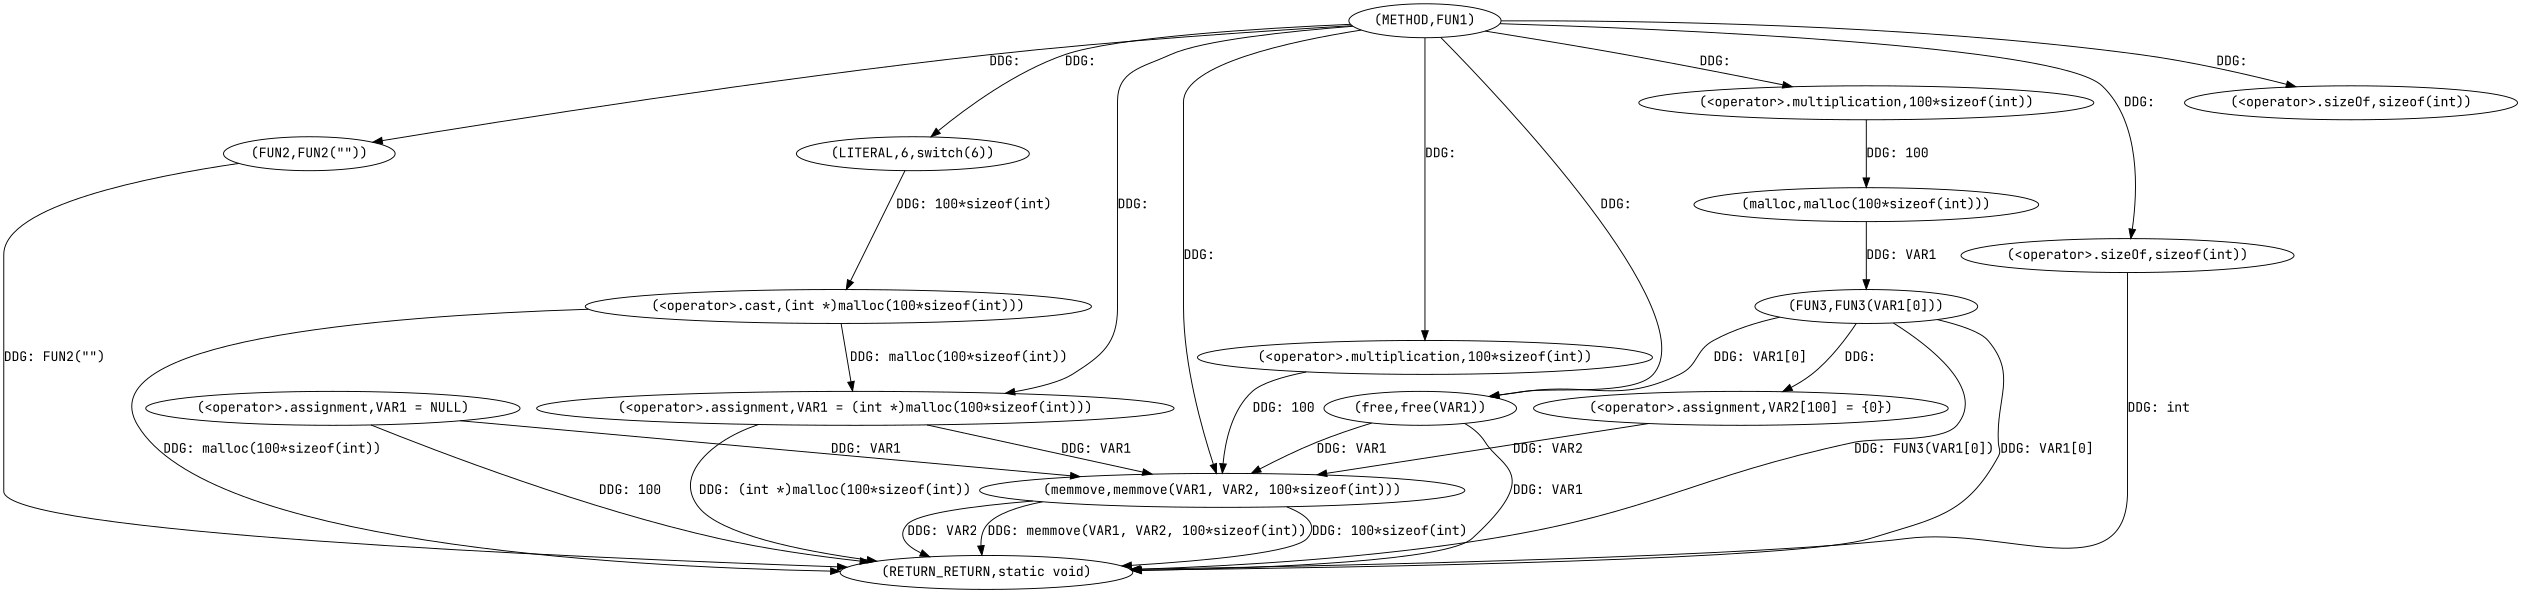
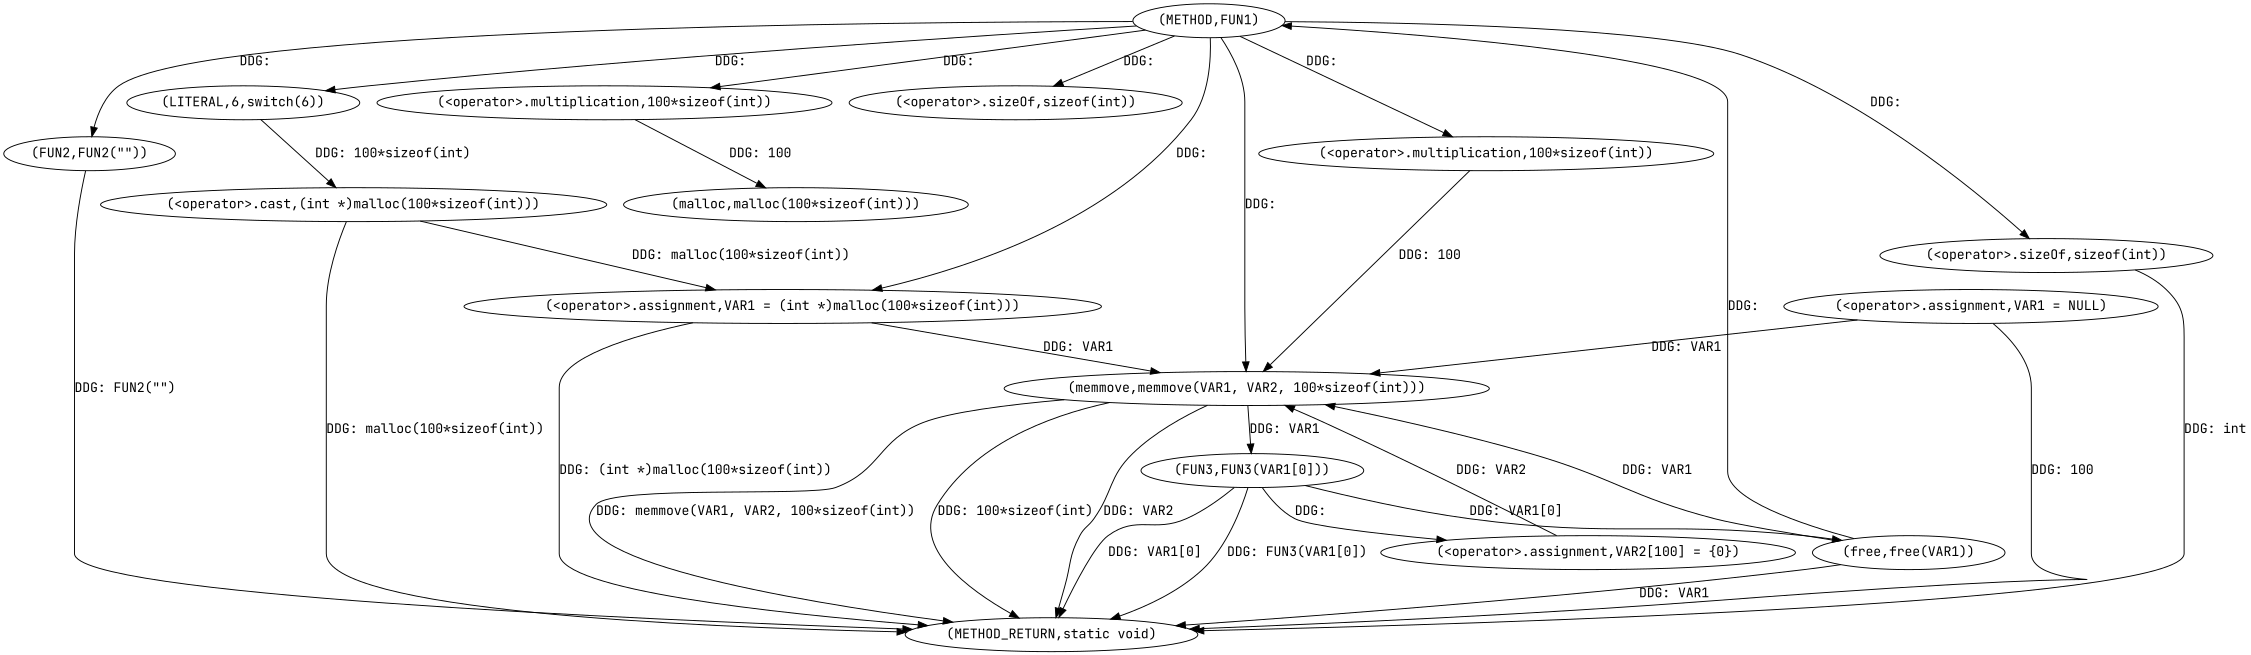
(1866, 251) -> (1249, 425)
(1624, 256) -> (1728, 136)
(986, 572) -> (1052, 635)
